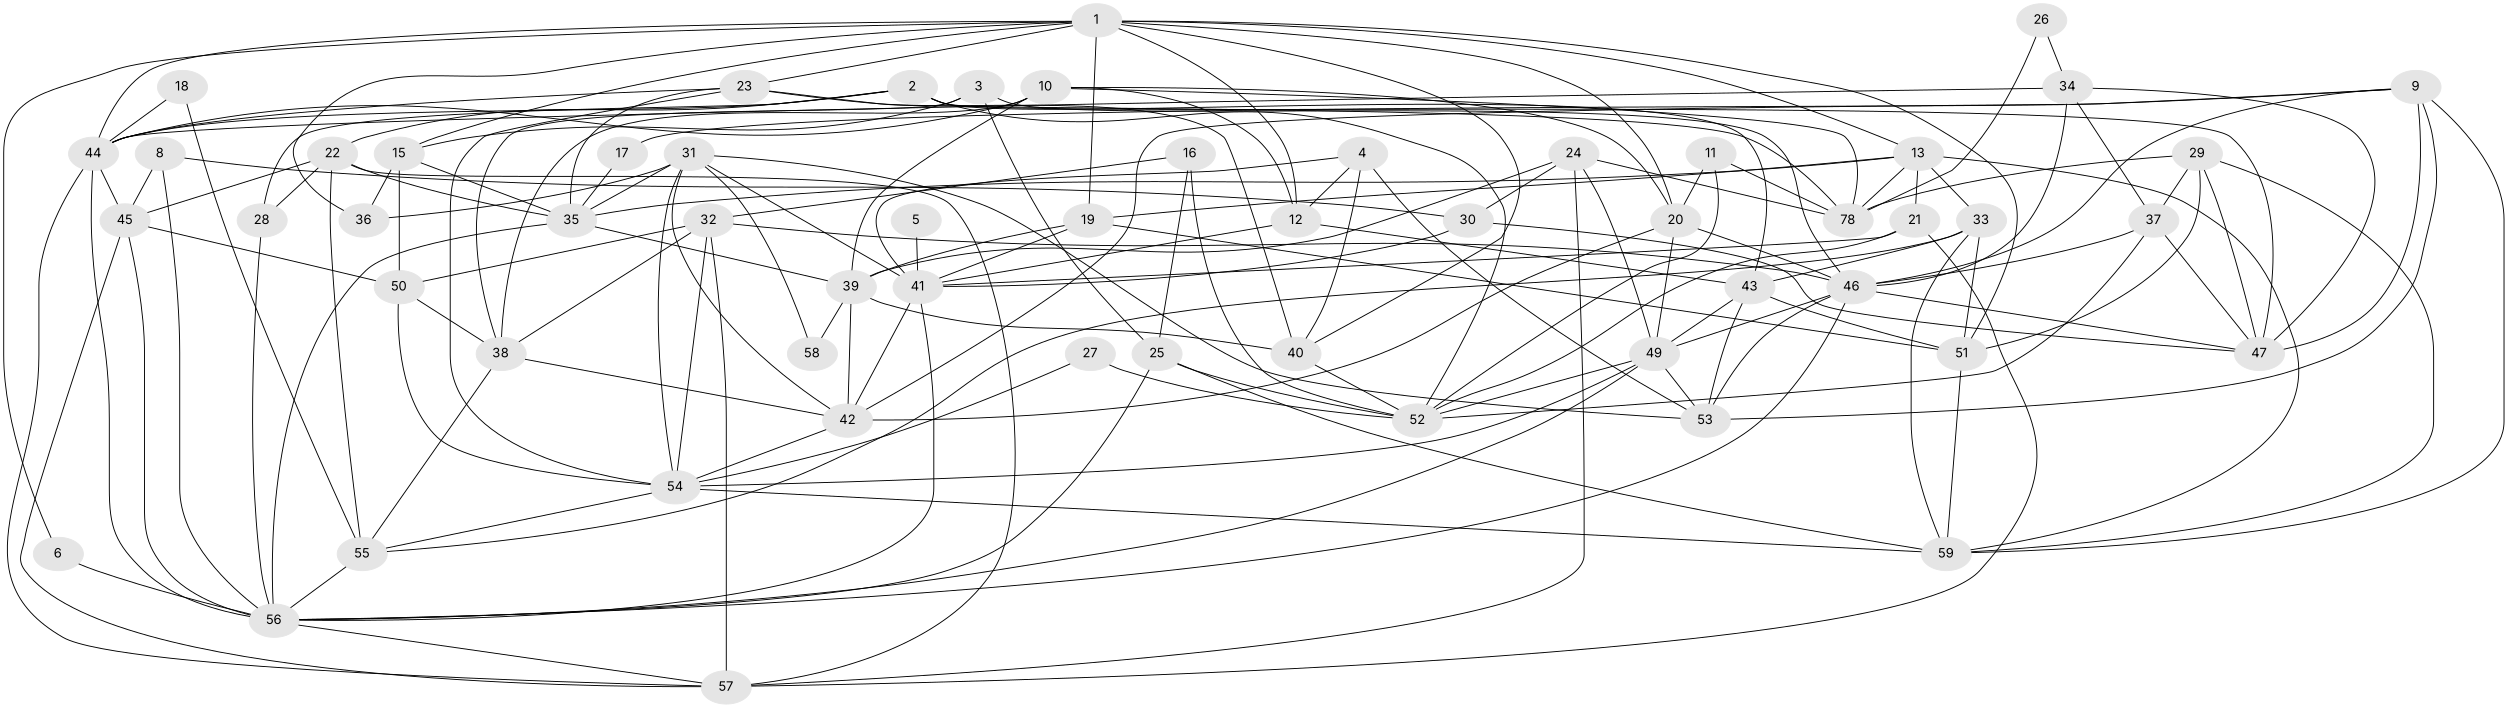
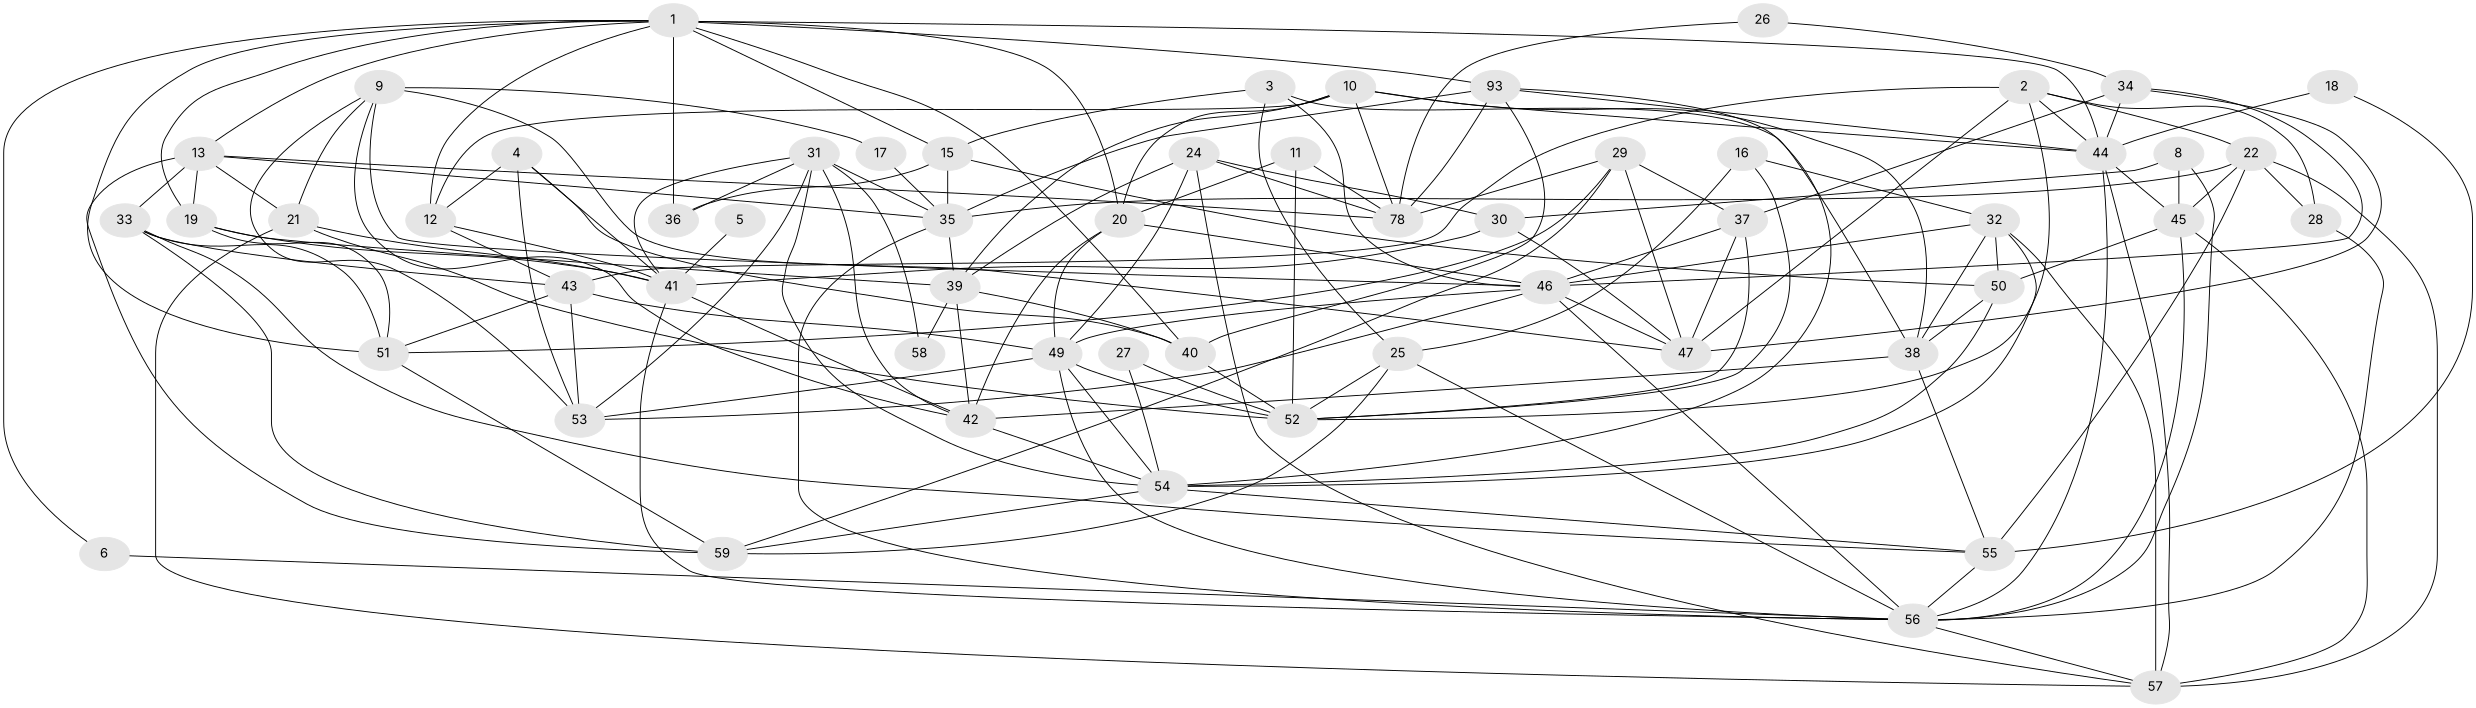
(745, 87) -> (1495, 87)
(2424, 492) -> (325, 148)
